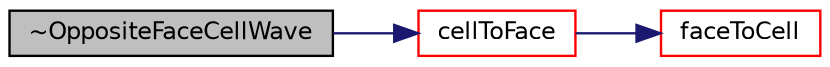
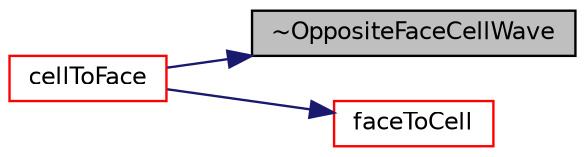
(364, 33) -> (197, 63)
